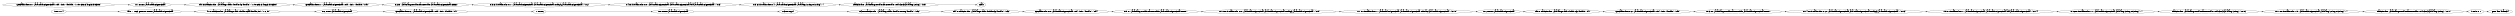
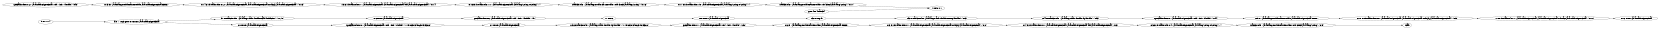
(1562, 12) -> none
(2485, 12) -> (878, 10)
none -> (252, 25)
